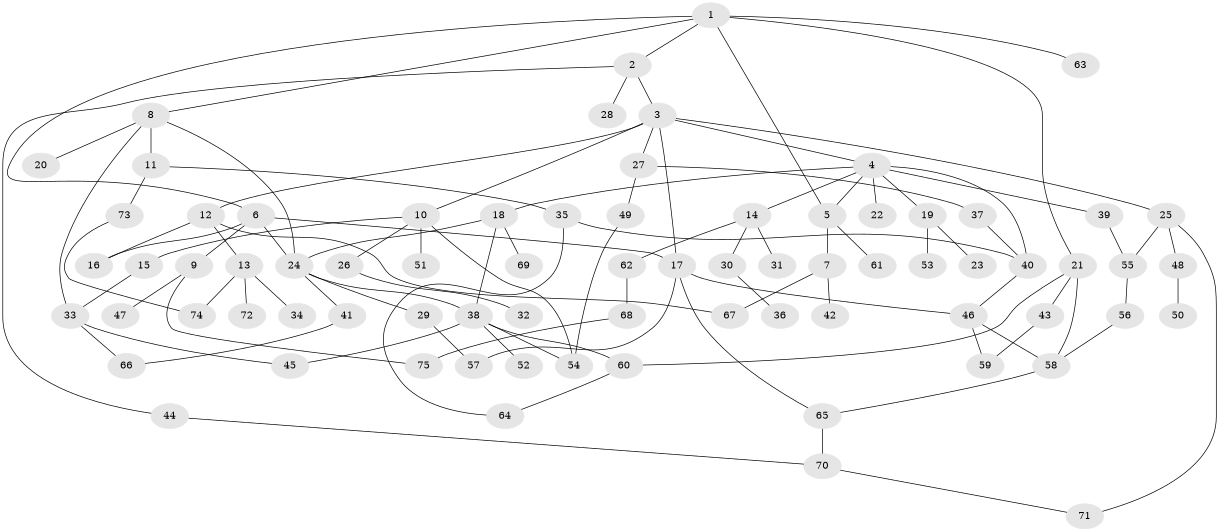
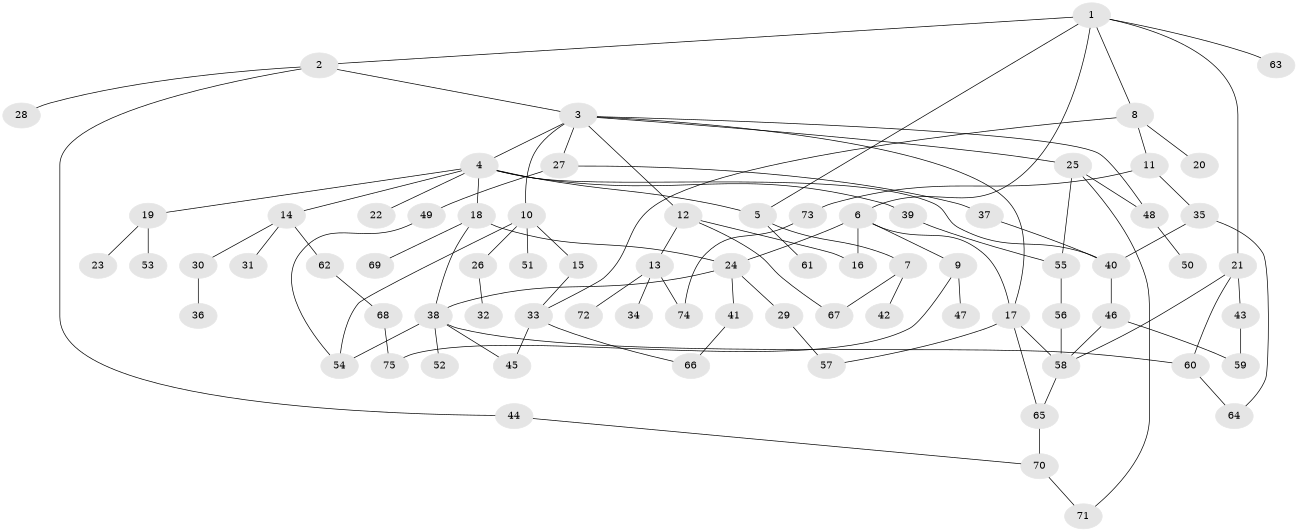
none -> (882, 128)
(243, 165) -> none
(820, 299) -> (1036, 341)
